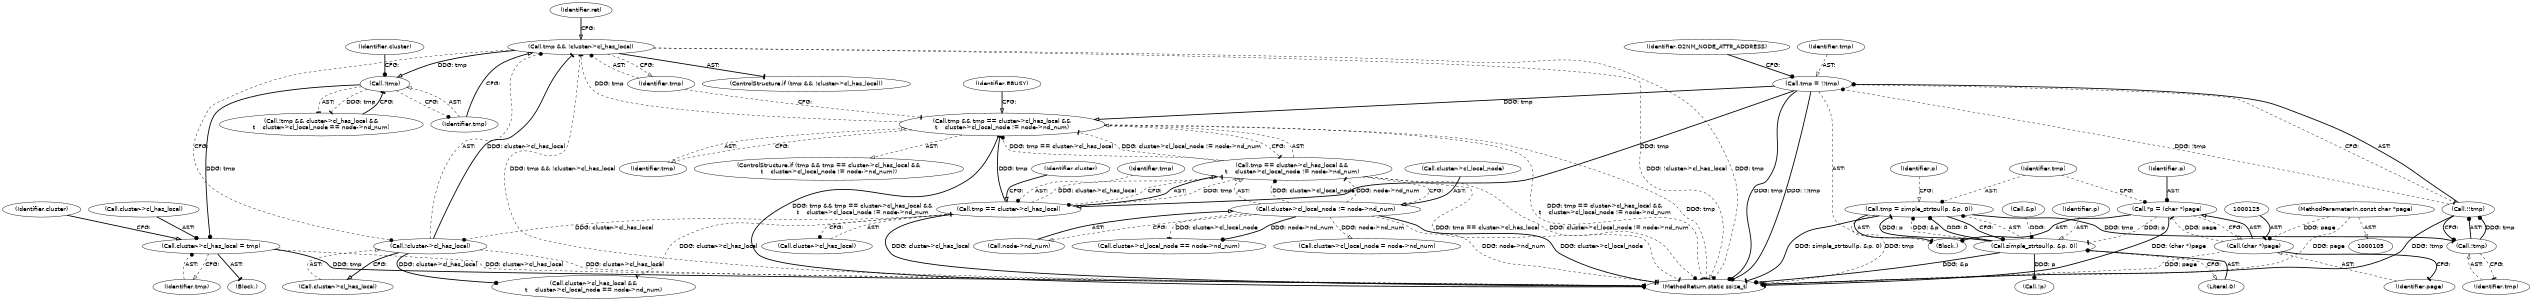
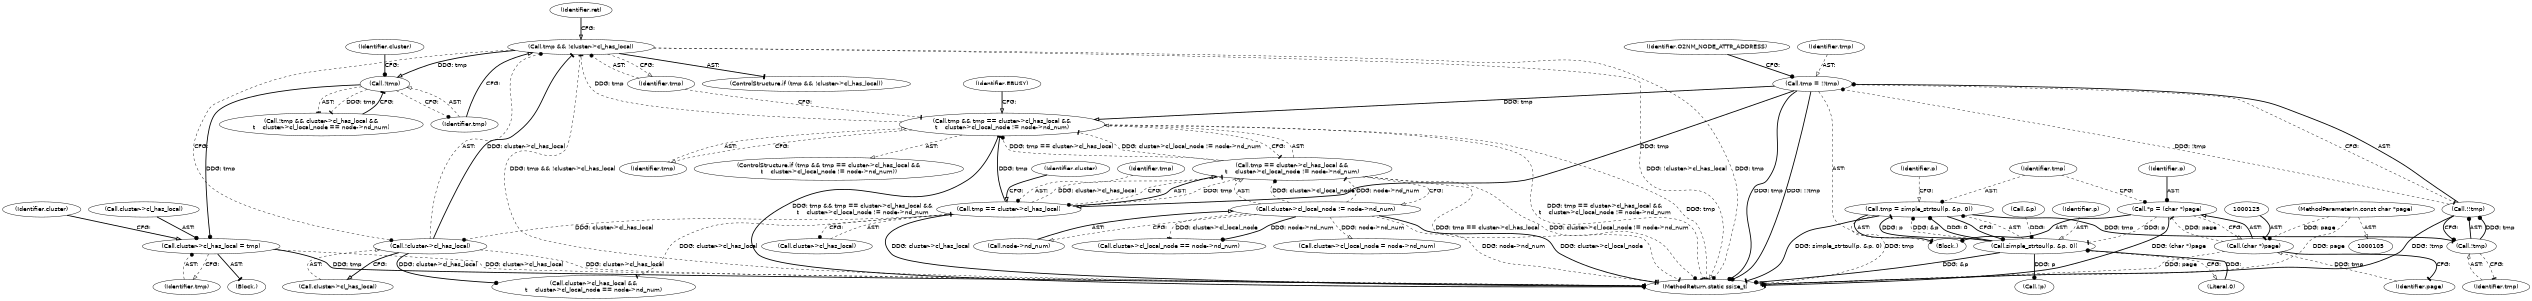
(1463, 169) -> none
(2235, 265) -> (2235, 265)
(2349, 265) -> (2349, 265)
